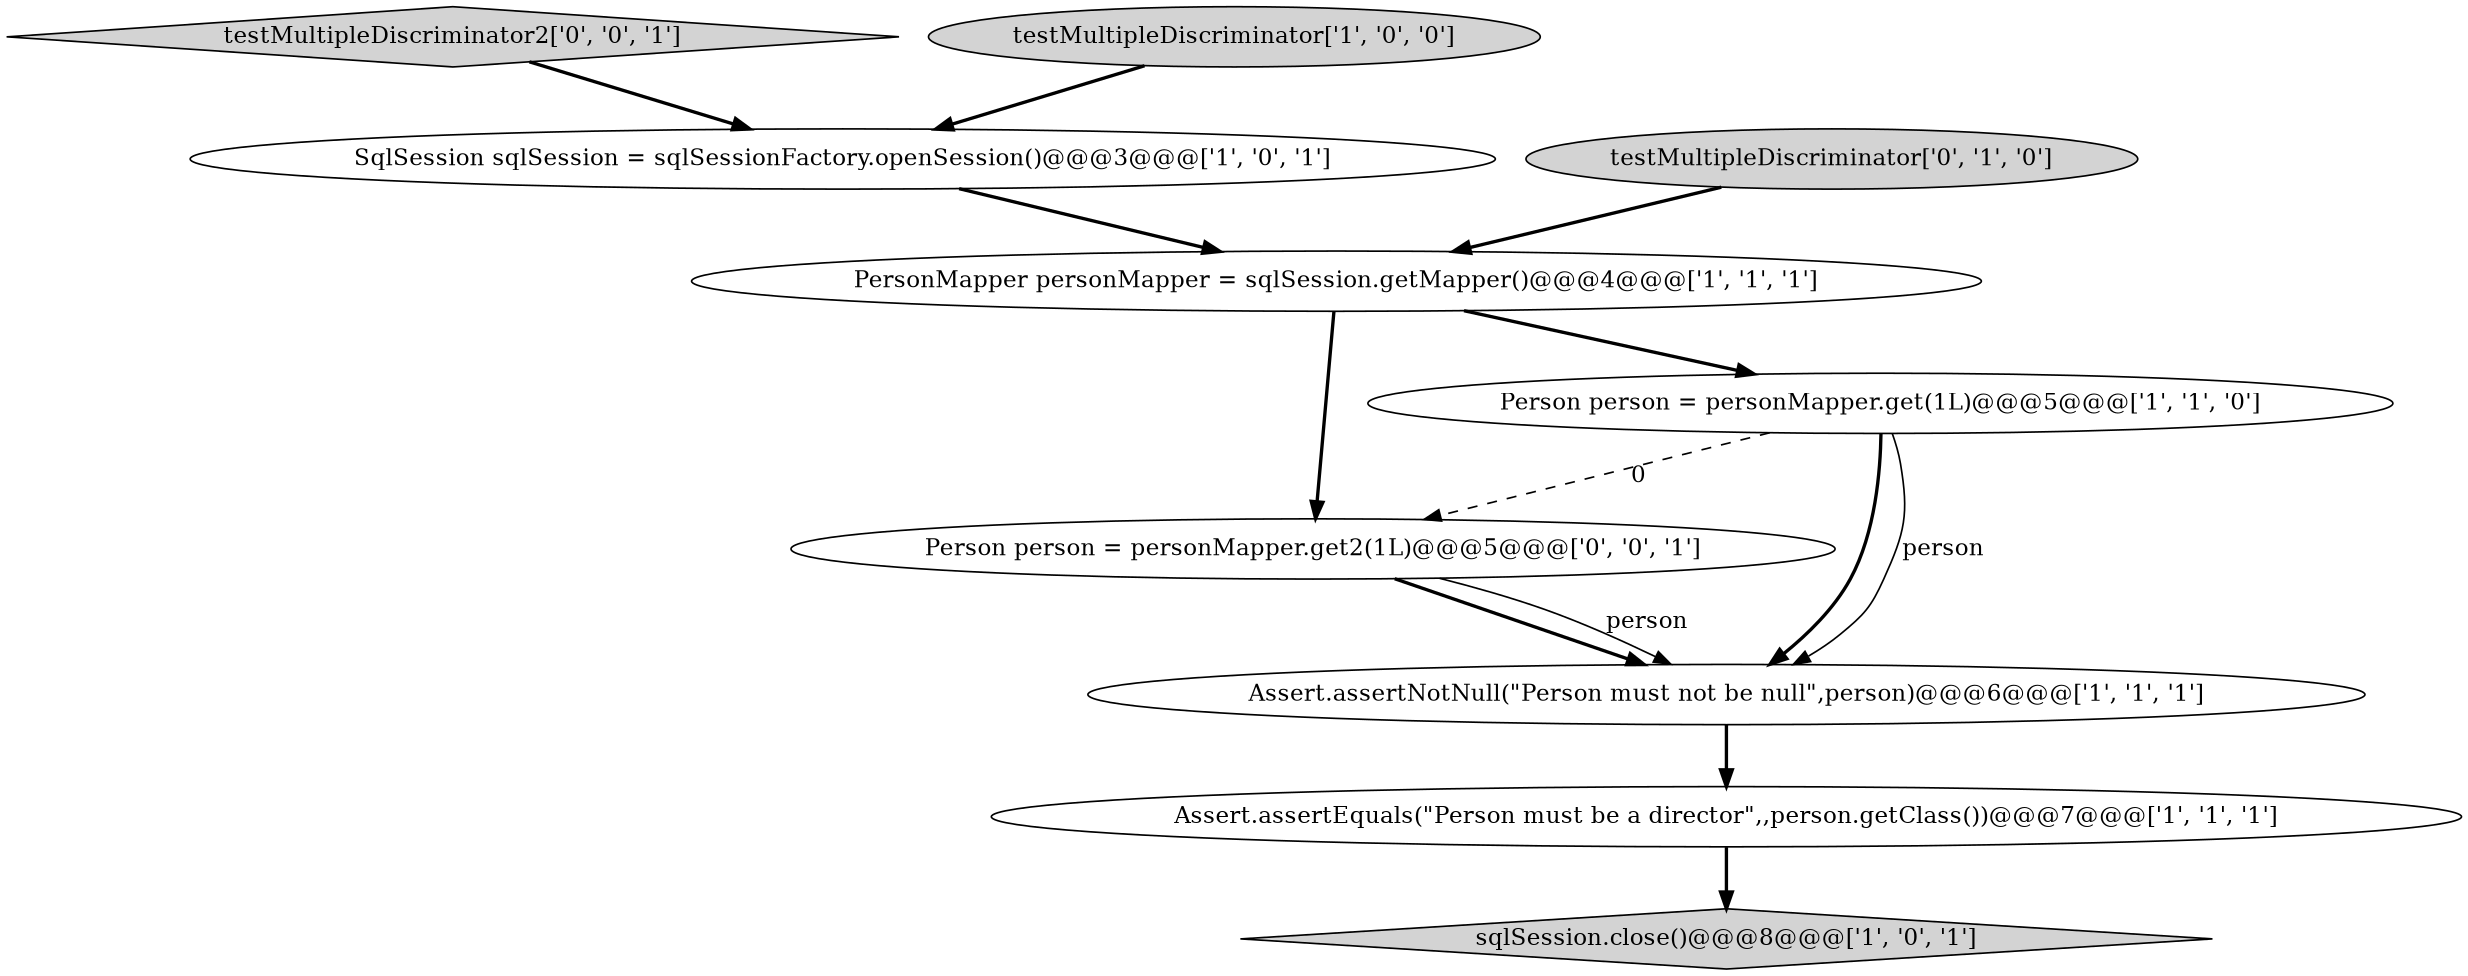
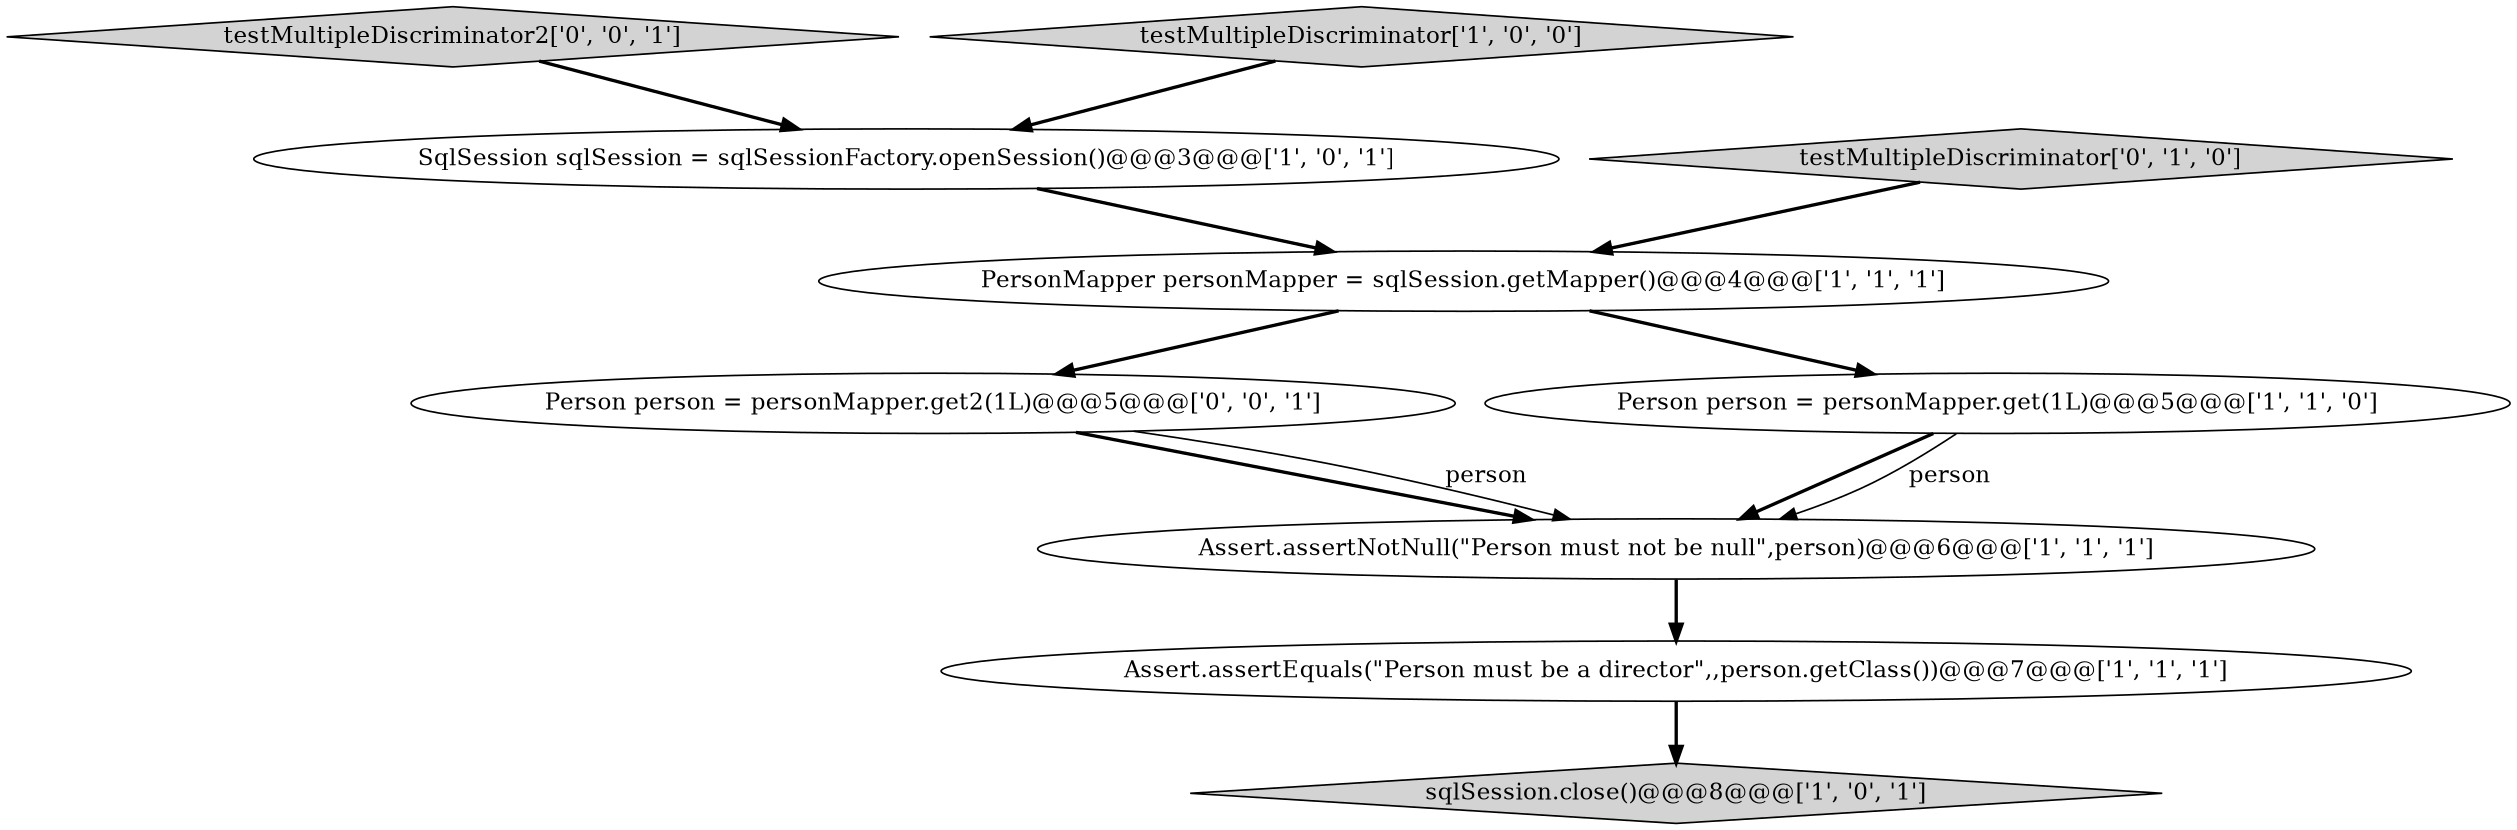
(1234, 37) -> (1362, 37)
(1832, 159) -> (2021, 159)
(1605, 474) -> none
